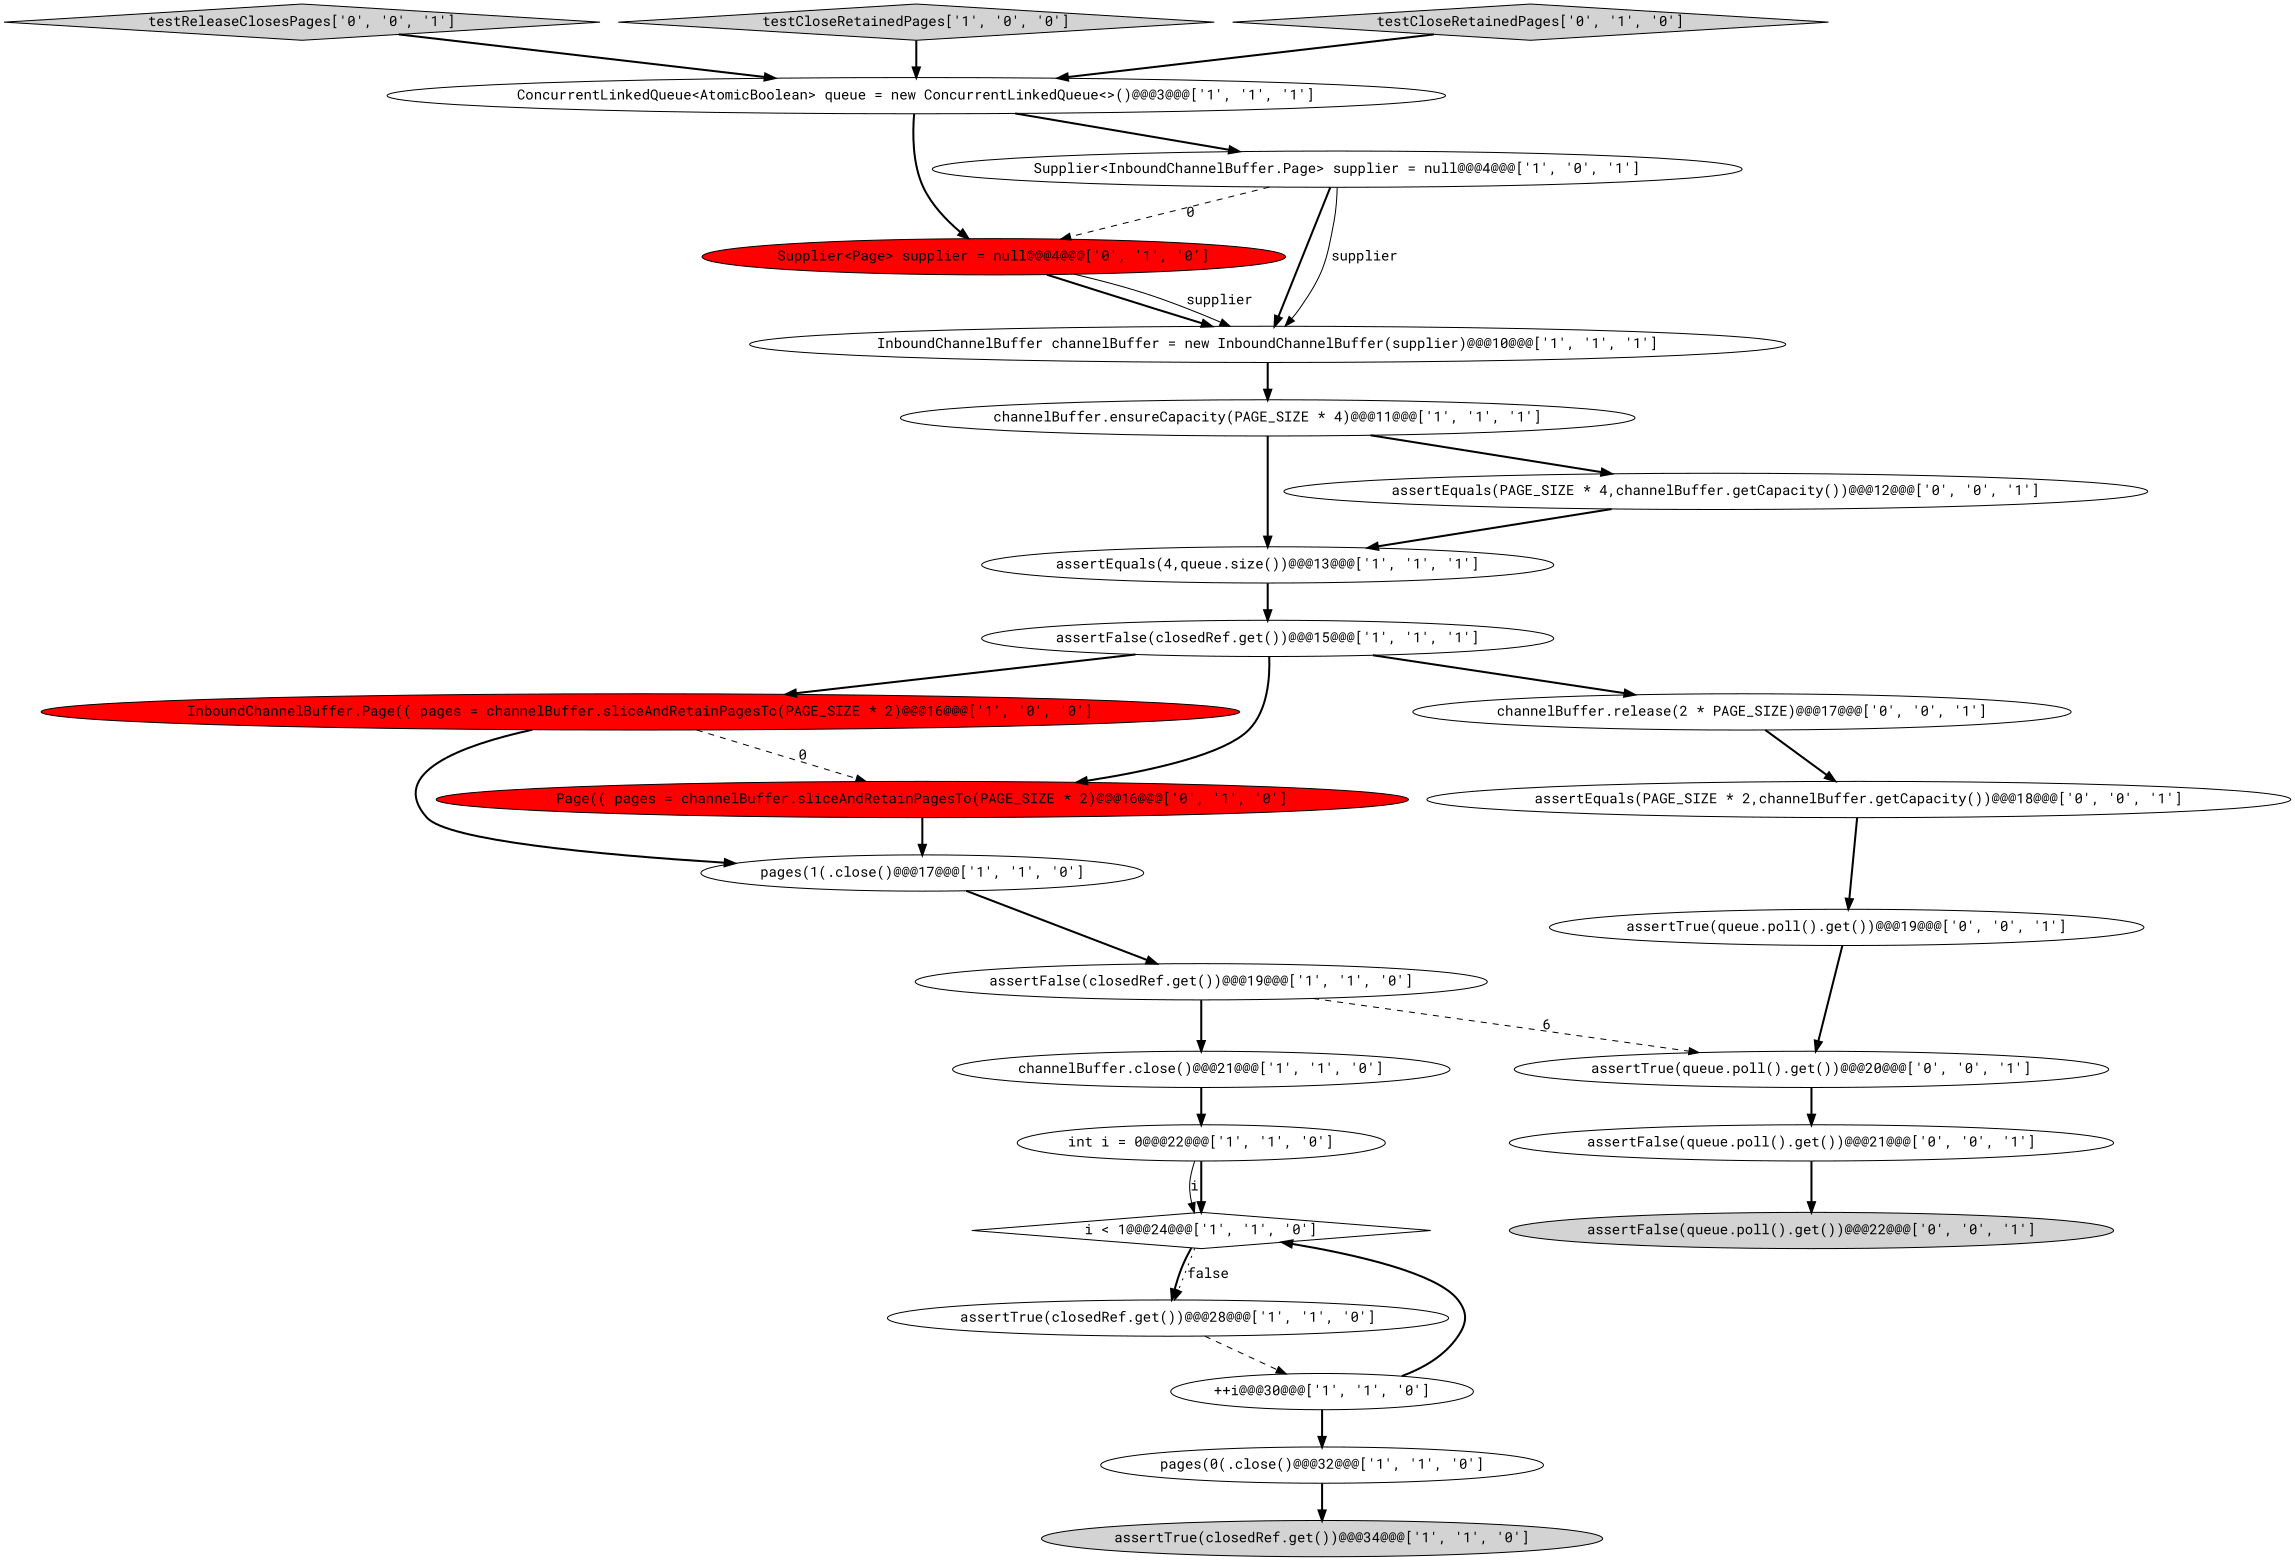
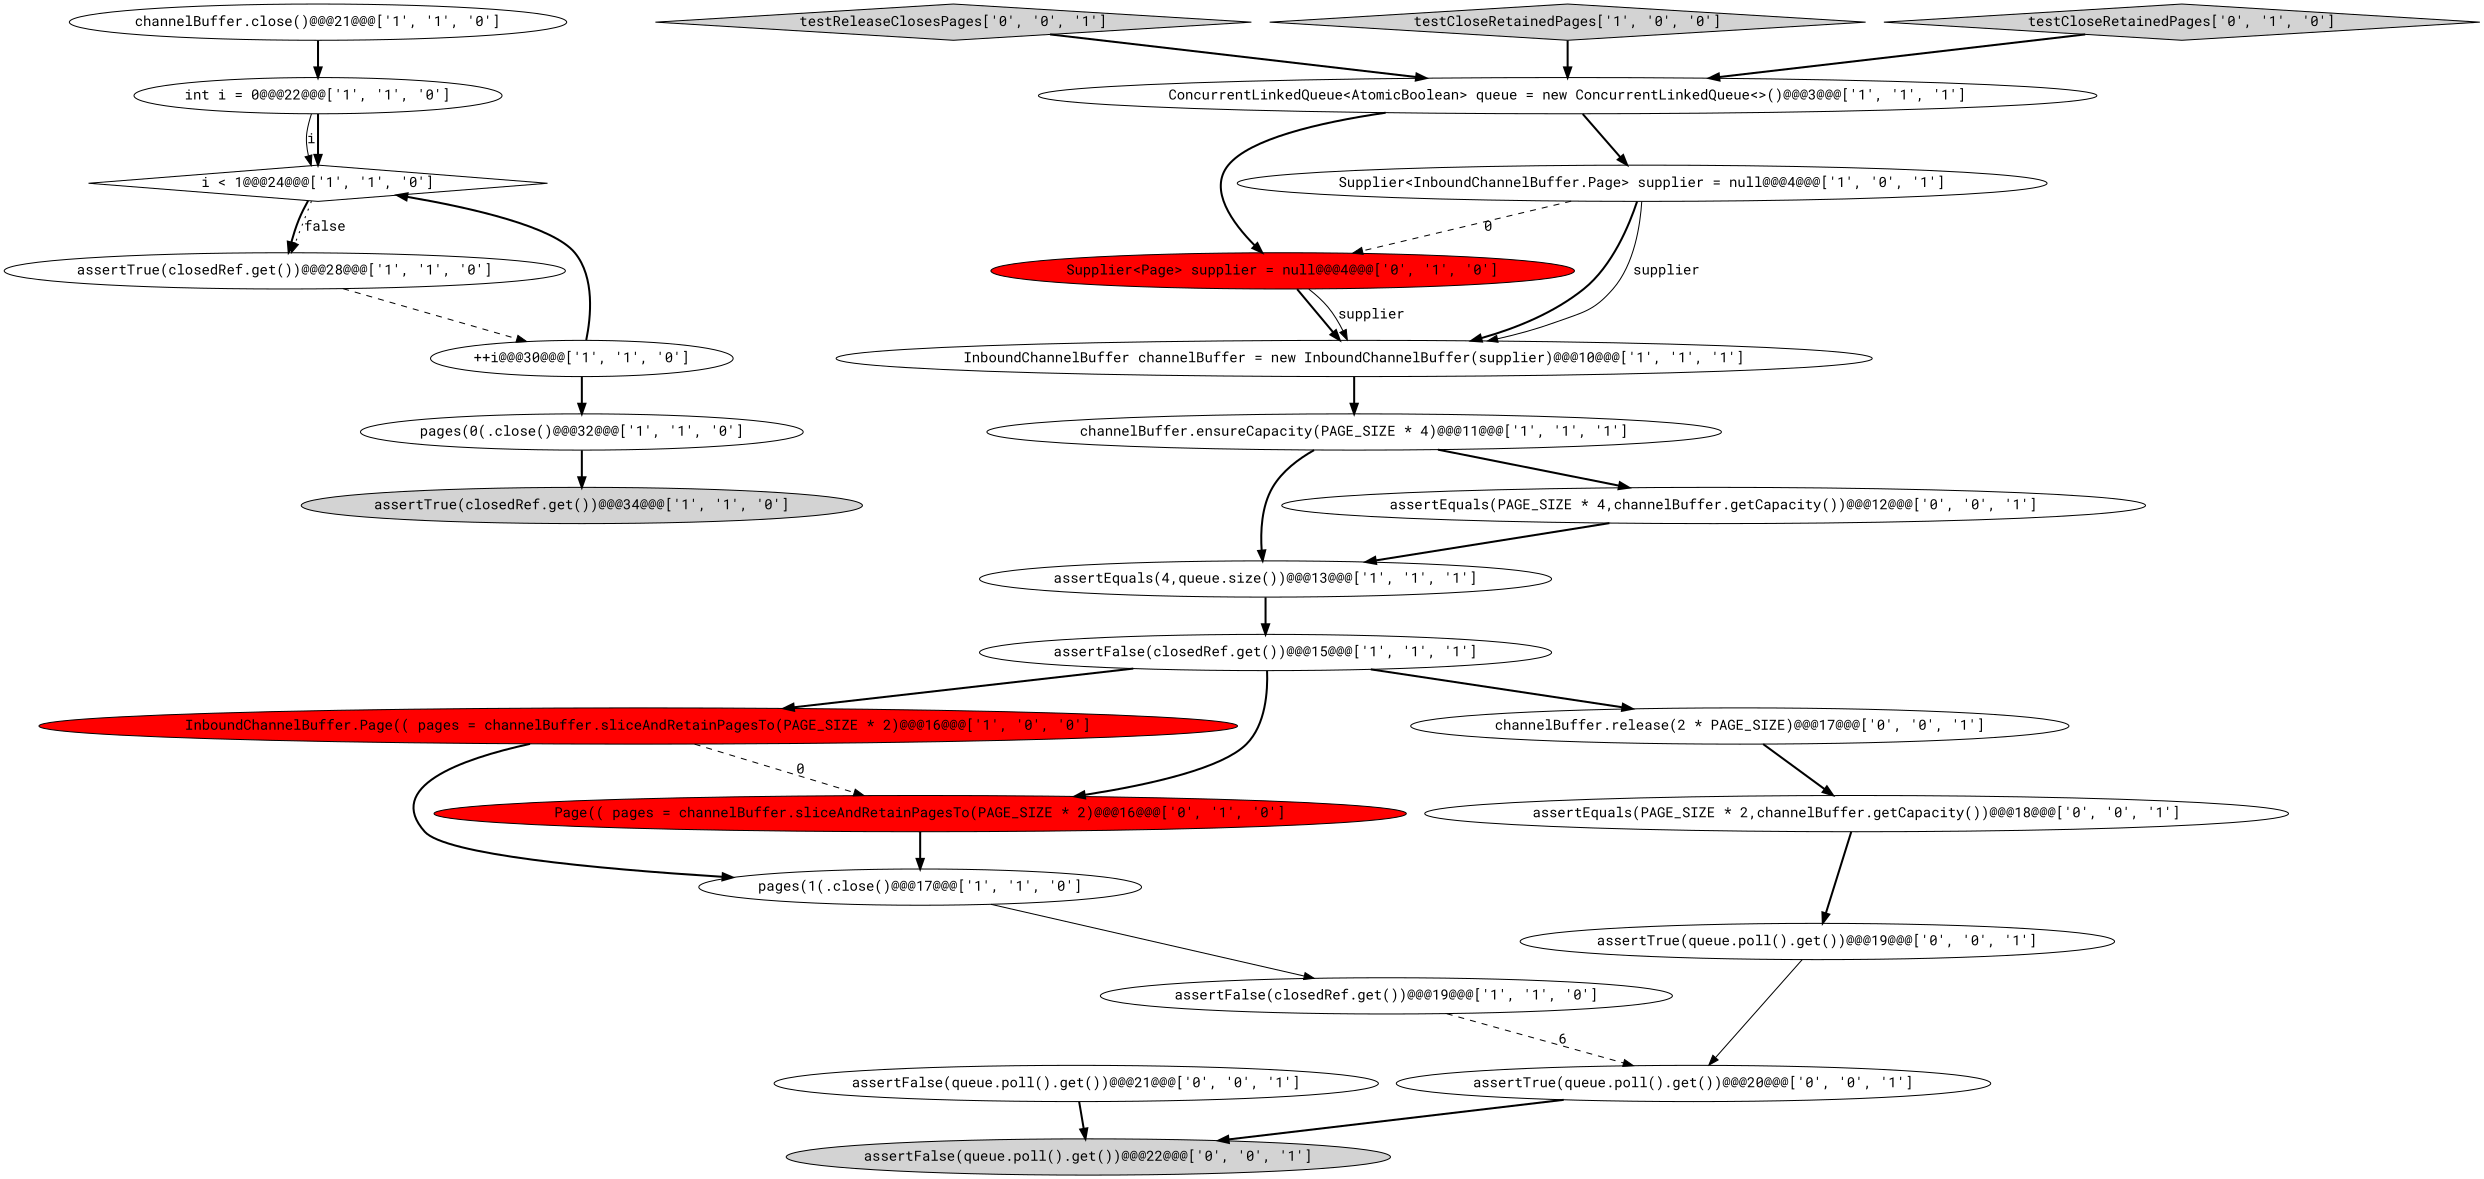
(1057, 925) -> (1148, 940)
(1830, 993) -> (1759, 1009)
(1201, 1021) -> none
(1811, 1101) -> (1396, 1120)
